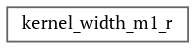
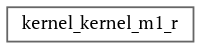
(98, 24) -> (100, 24)
